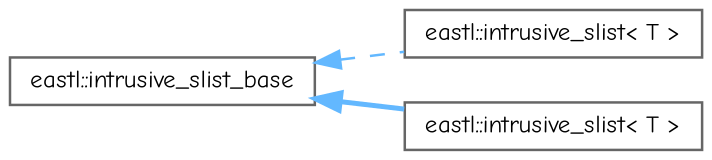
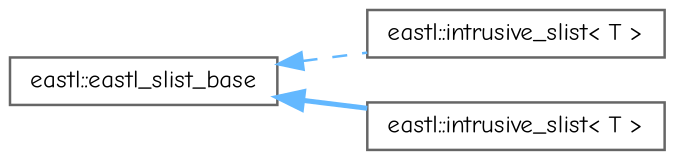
(162, 81) -> (144, 81)
